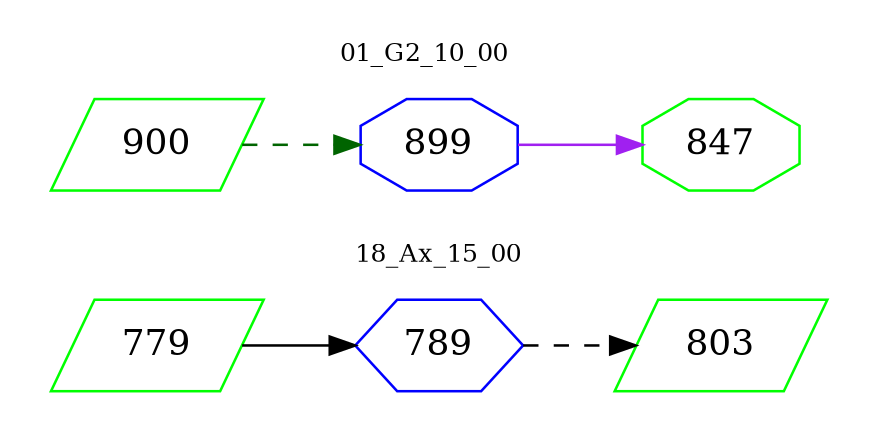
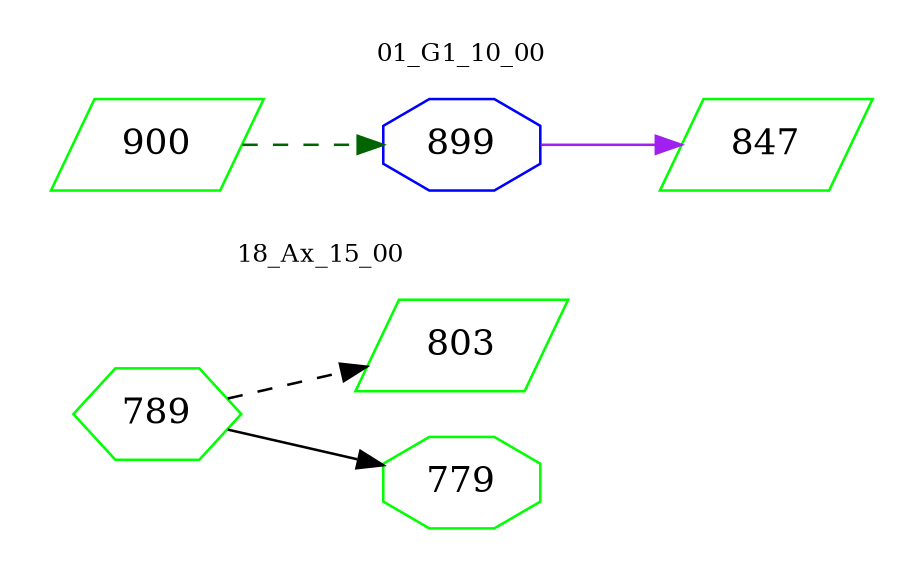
(425, 55) -> (462, 55)
(721, 145) -> (766, 145)
(157, 345) -> (462, 483)
(286, 345) -> (293, 444)
(439, 345) -> (157, 414)
